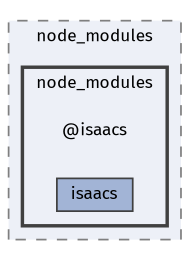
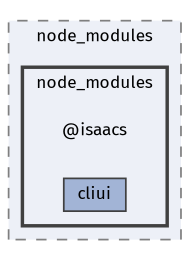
(95, 195) -> (95, 195)
